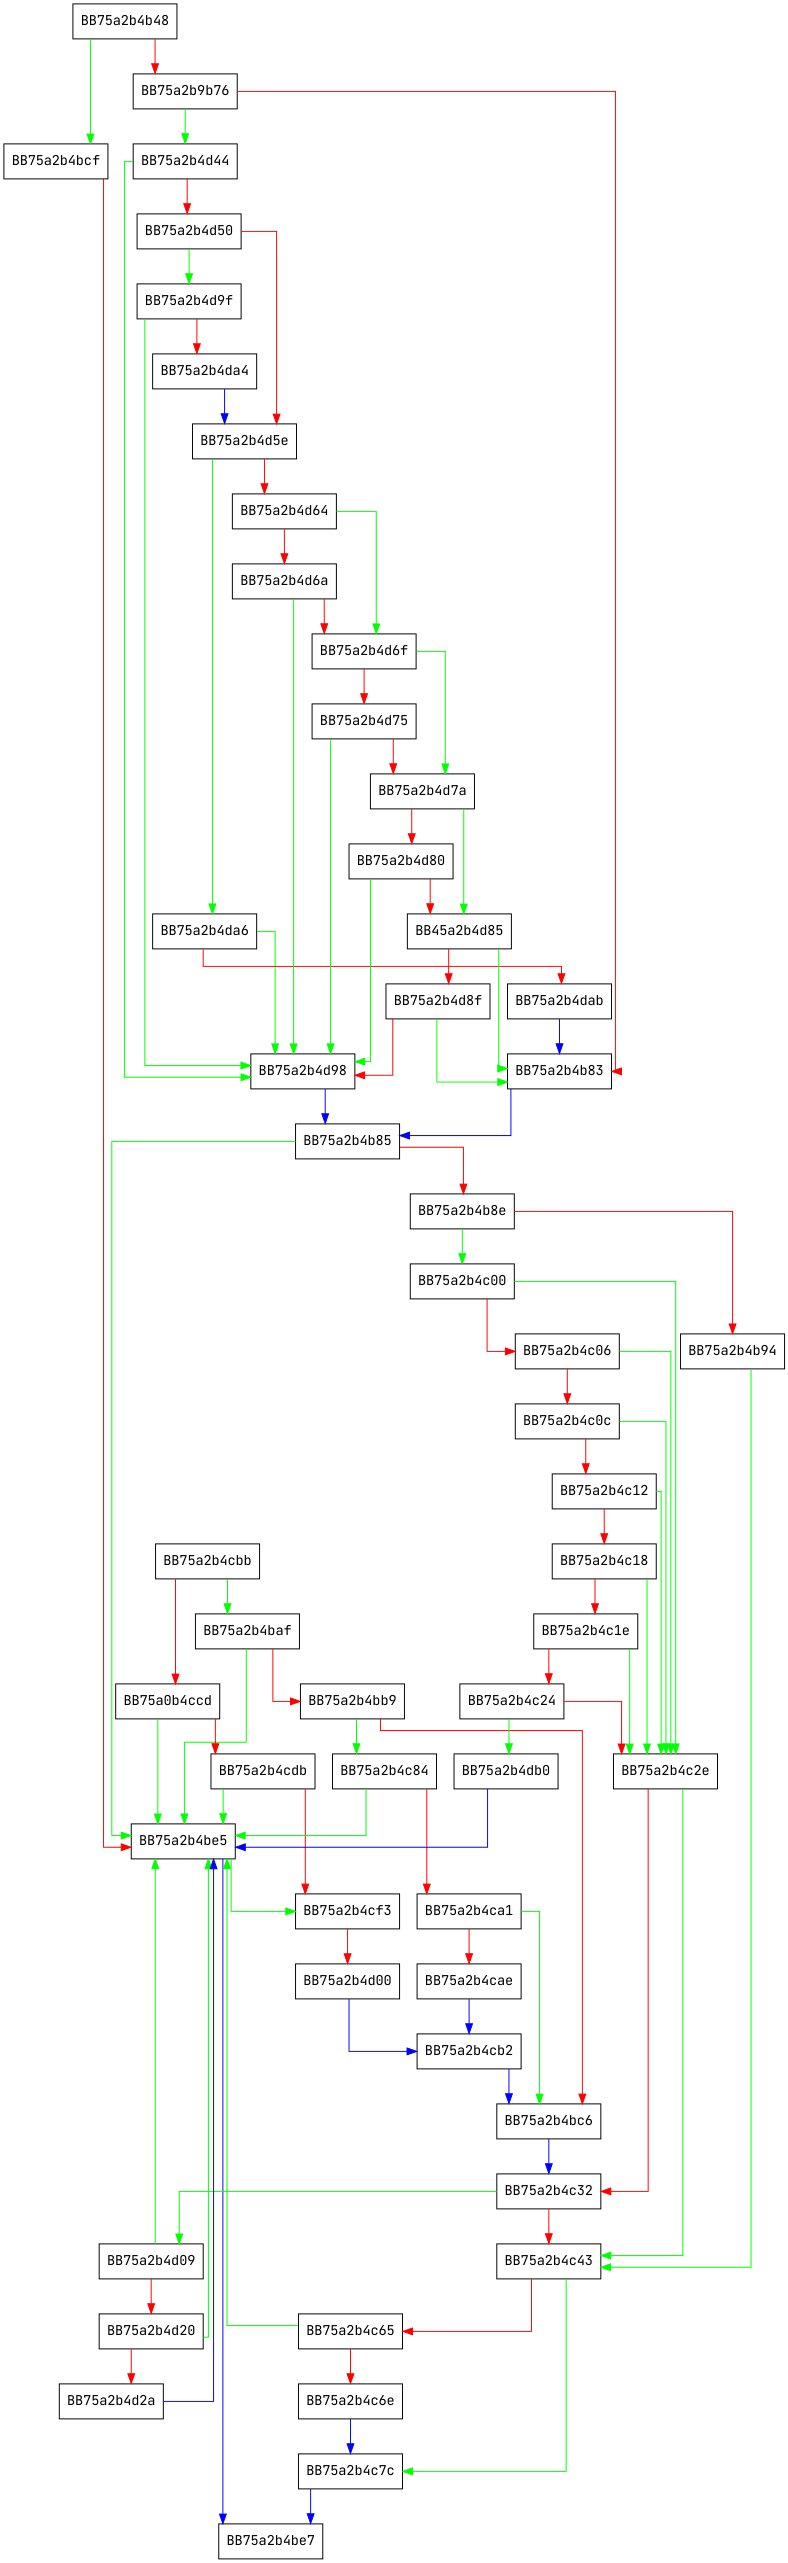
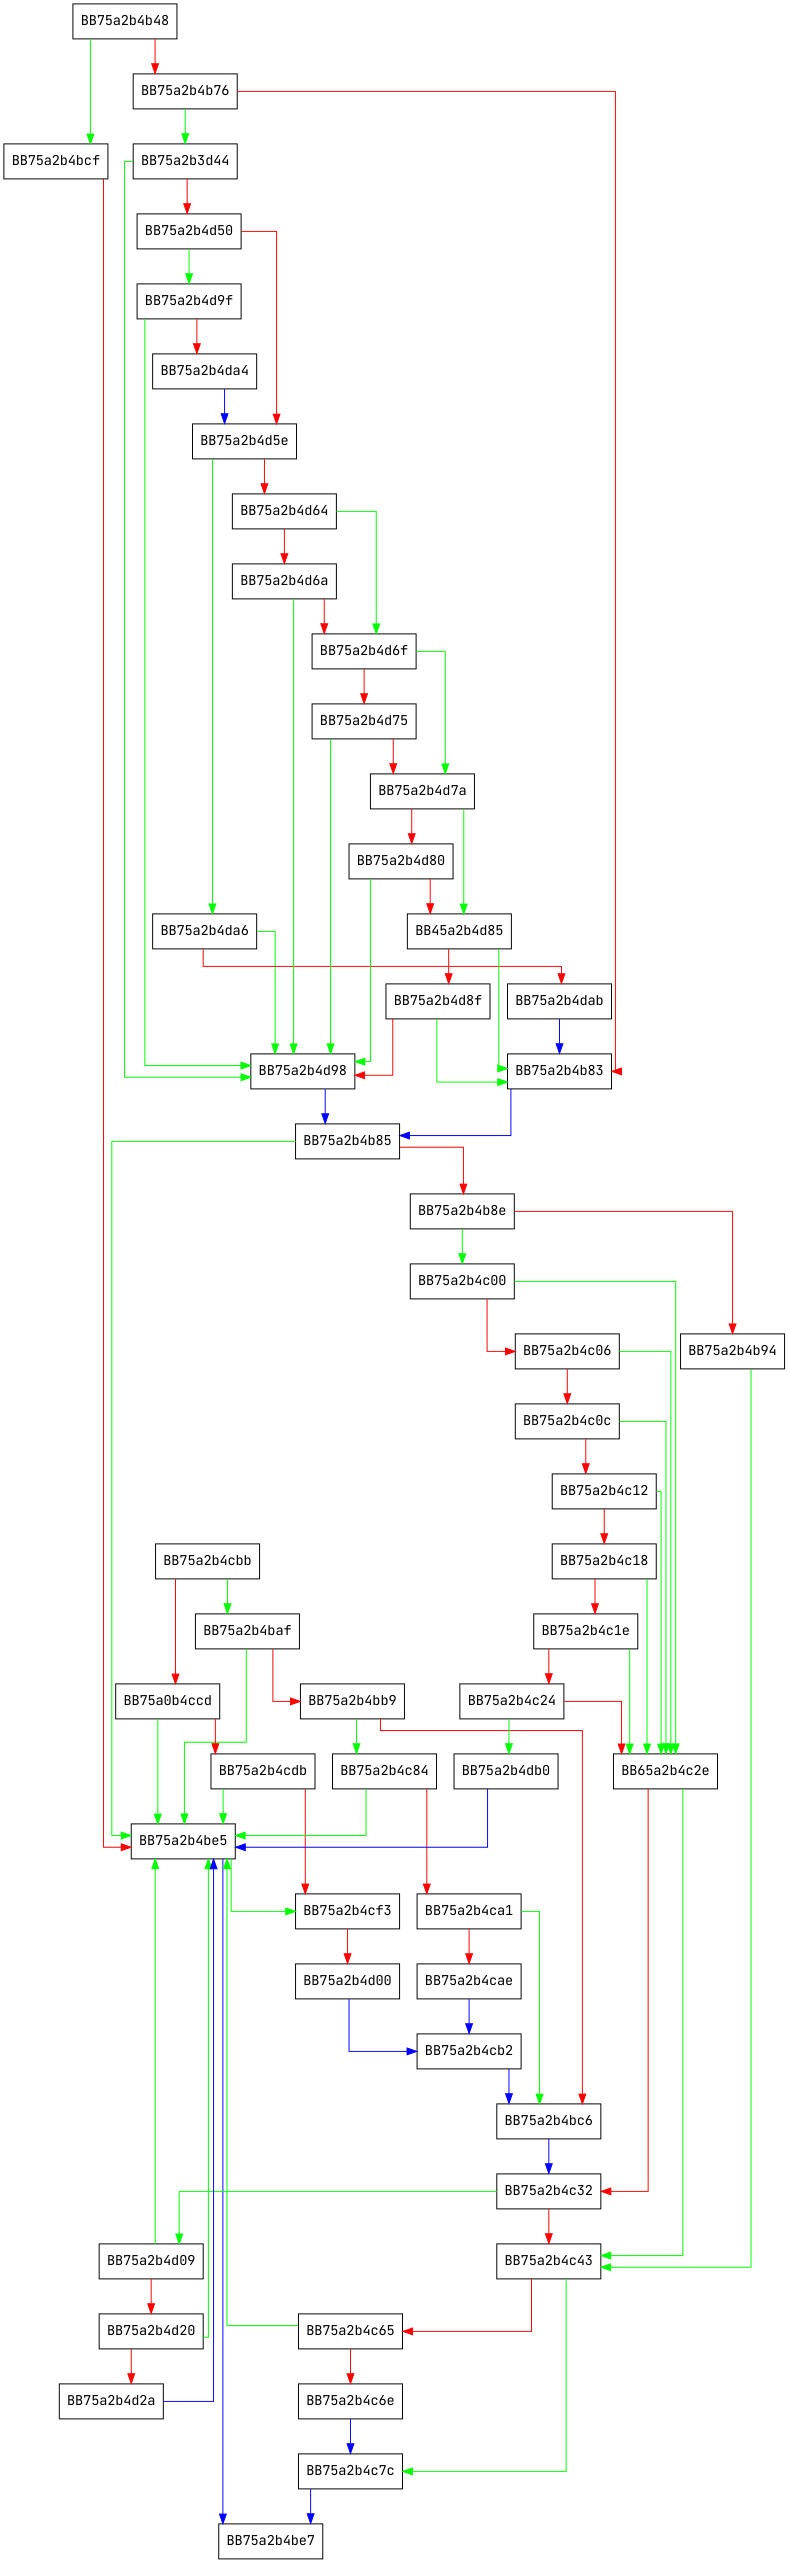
(185, 91) -> (185, 91)
(185, 161) -> (185, 161)
(665, 1771) -> (665, 1771)
